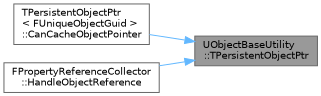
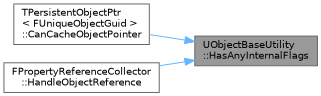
(256, 51) -> (256, 51)
